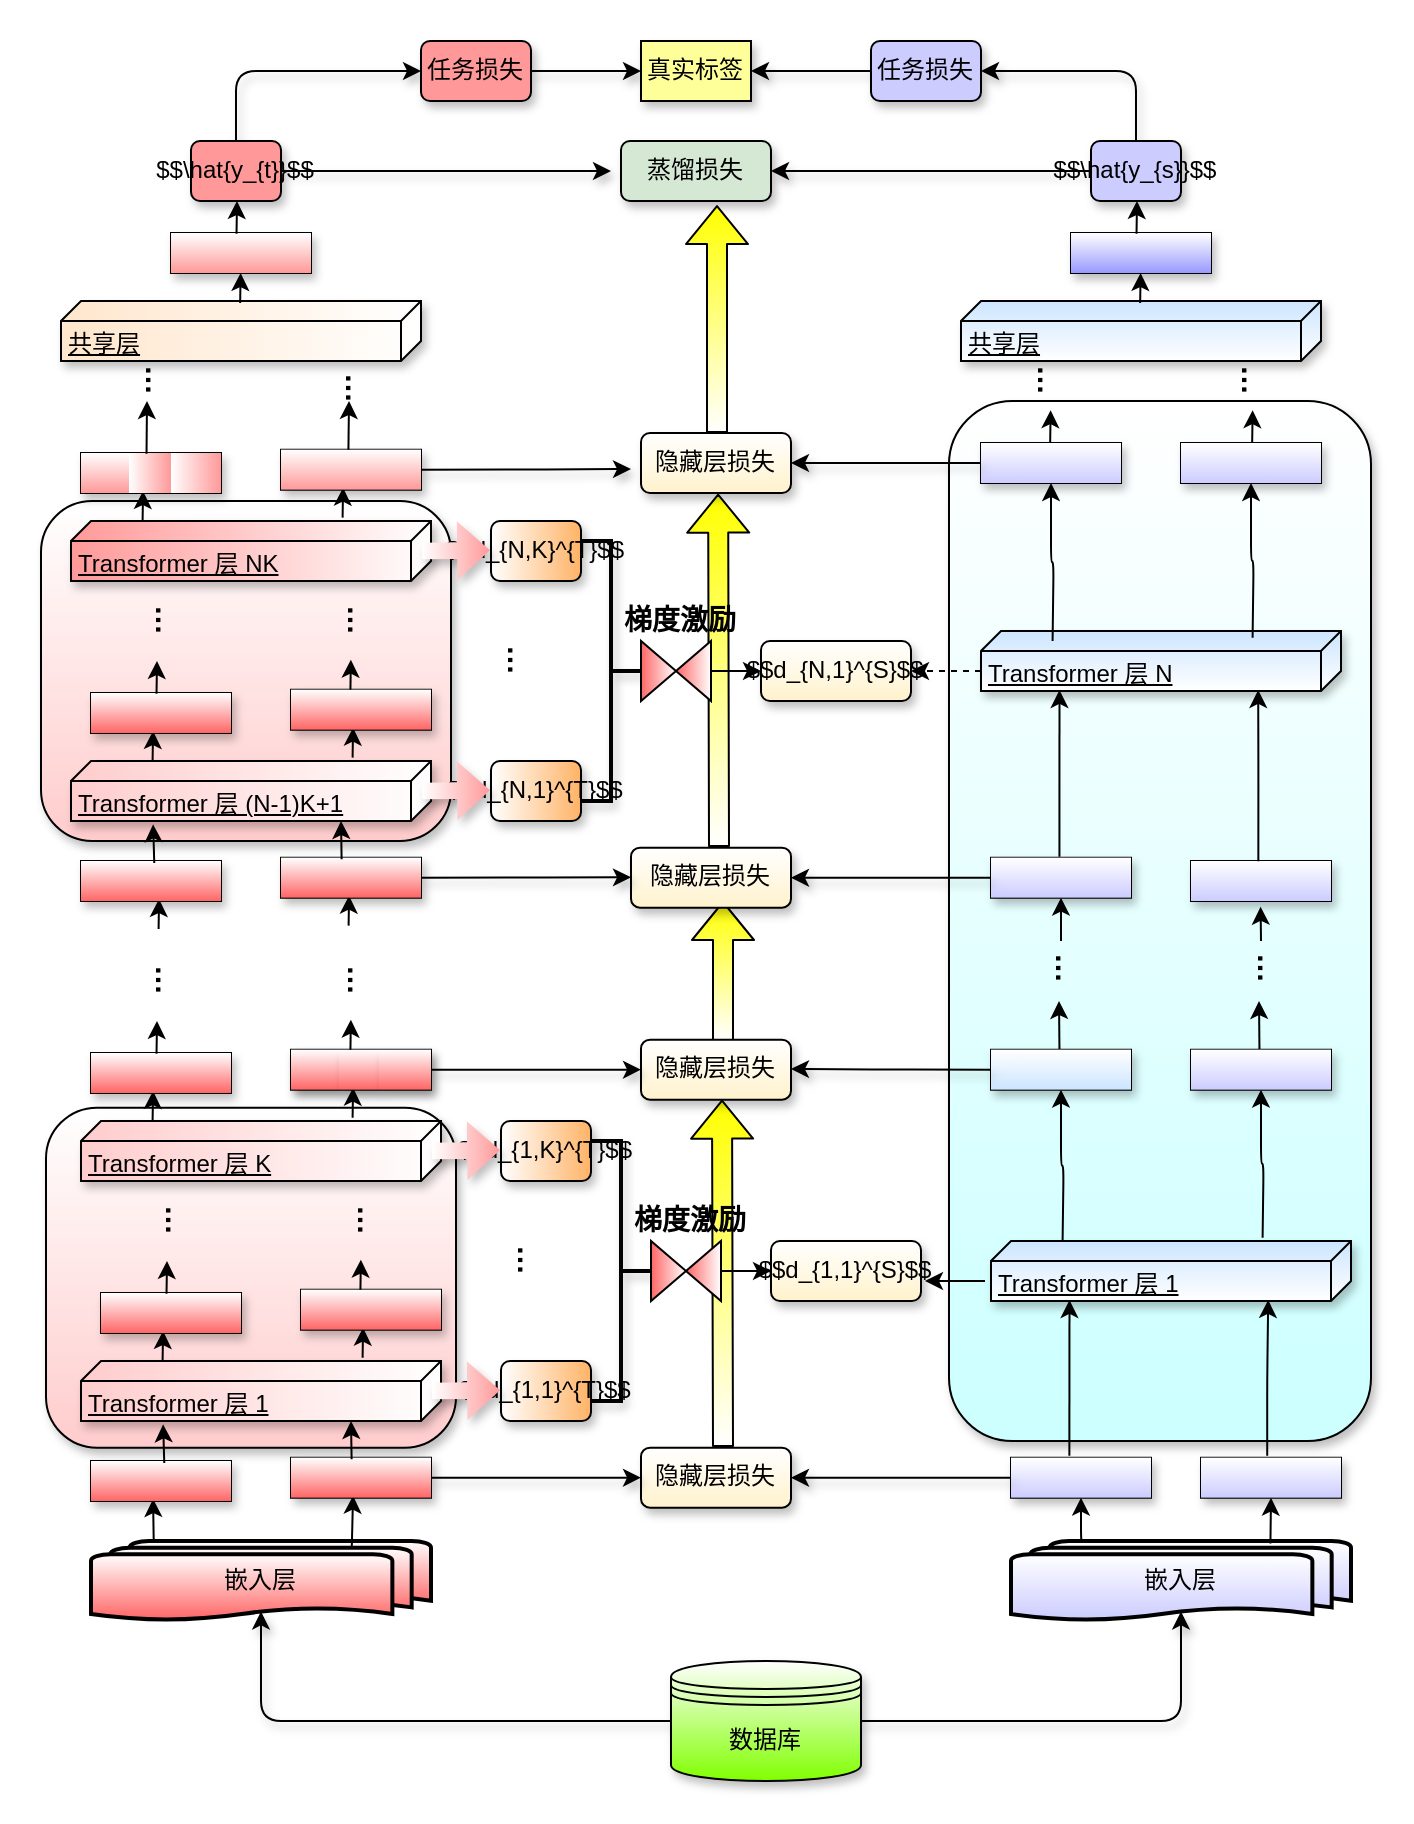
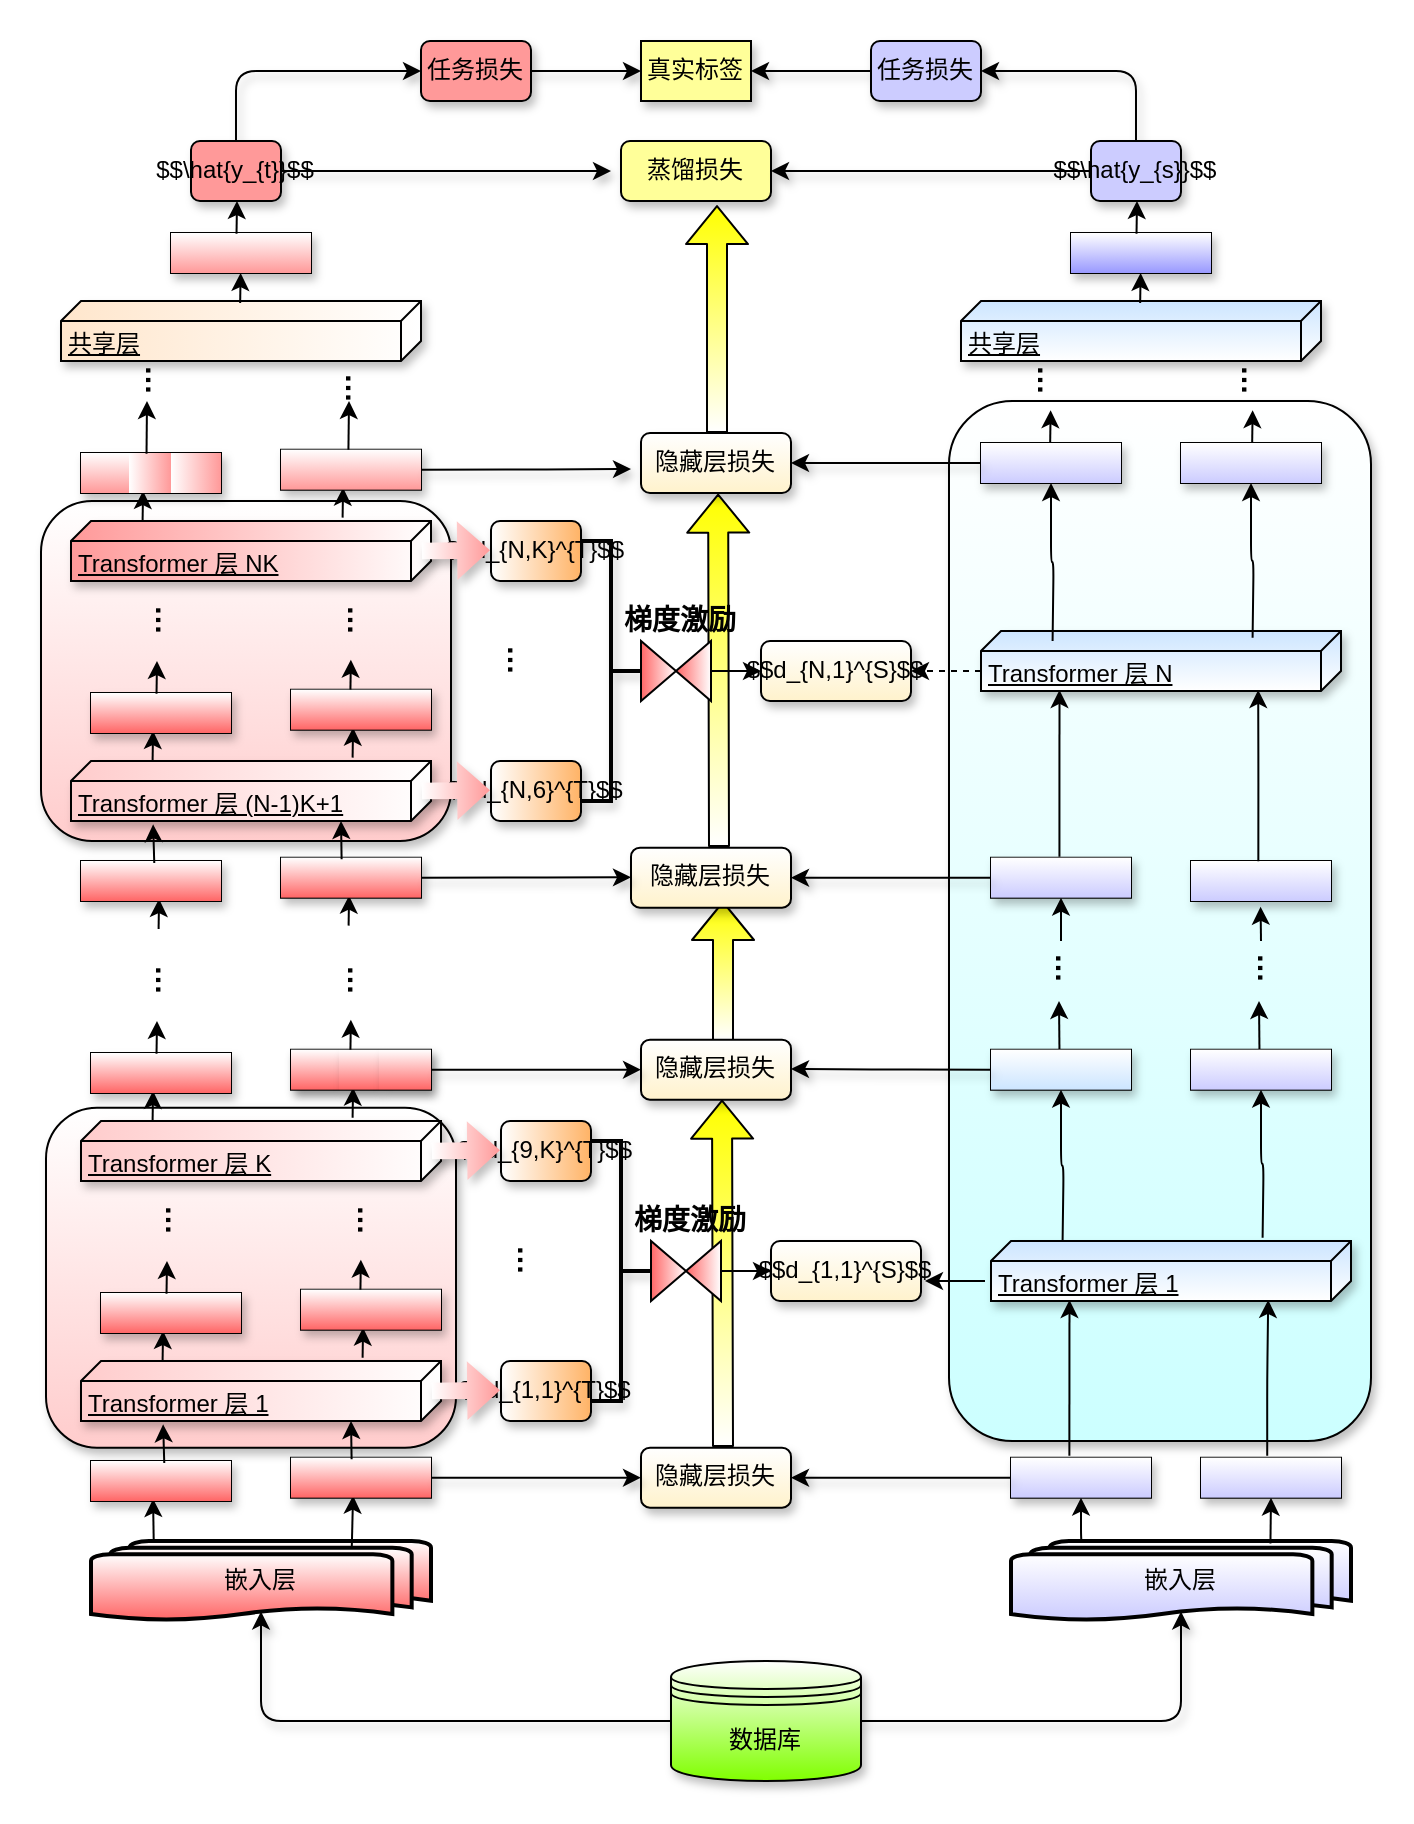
(696, 171) -> (696, 171)
(536, 791) -> (536, 791)
(546, 1151) -> (546, 1151)
